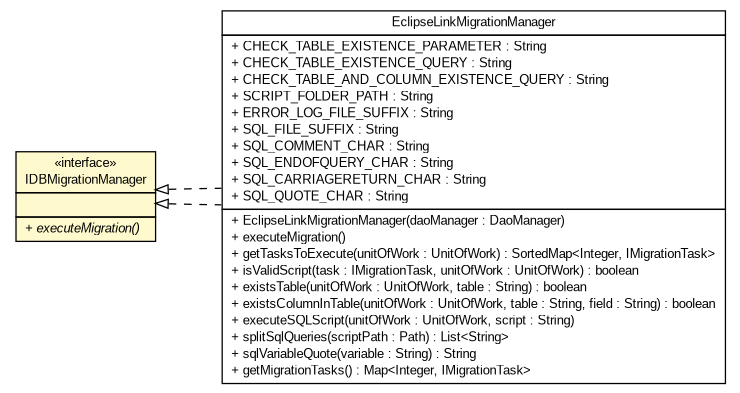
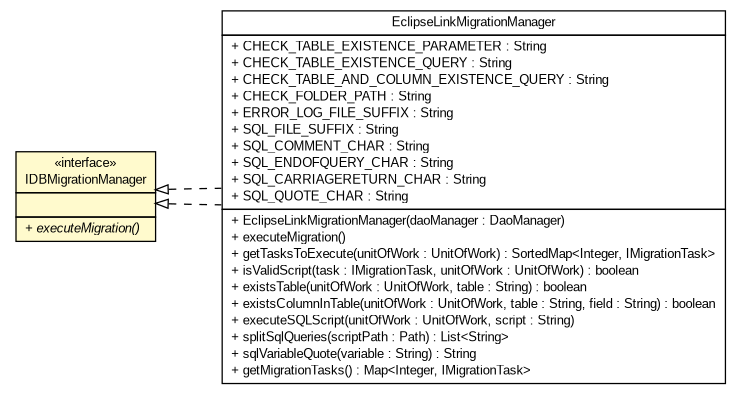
(332, 97) -> (332, 97)
